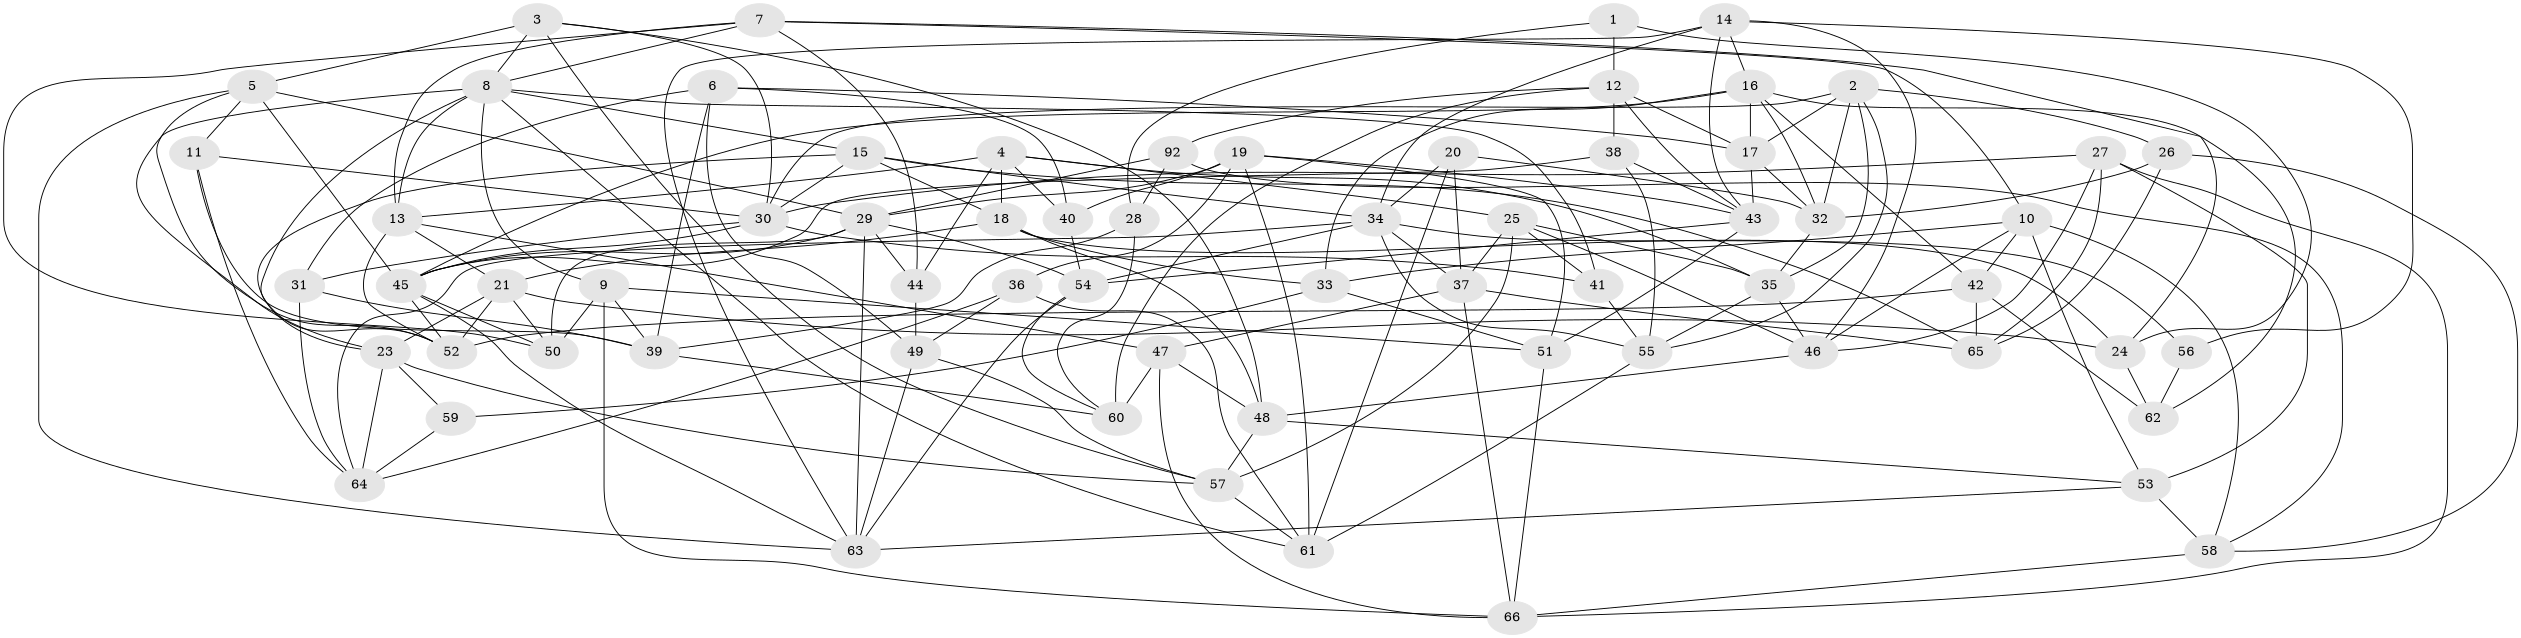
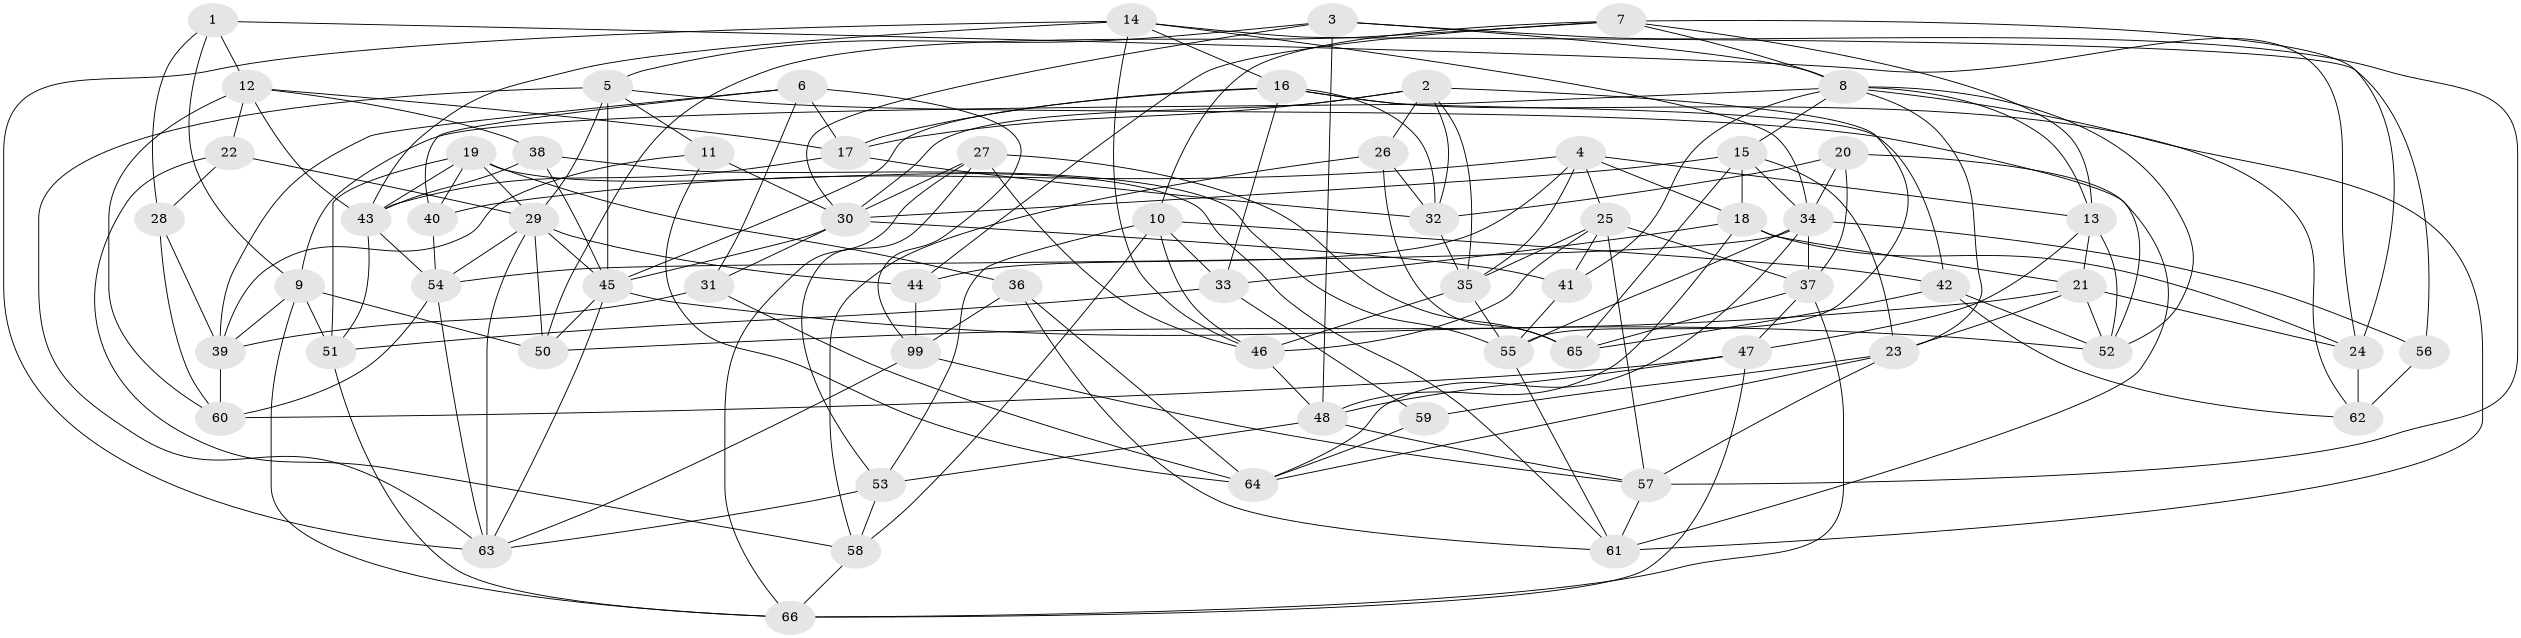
(1173, 153) -> (230, 153)
none -> (197, 170)
(916, 352) -> (916, 352)
